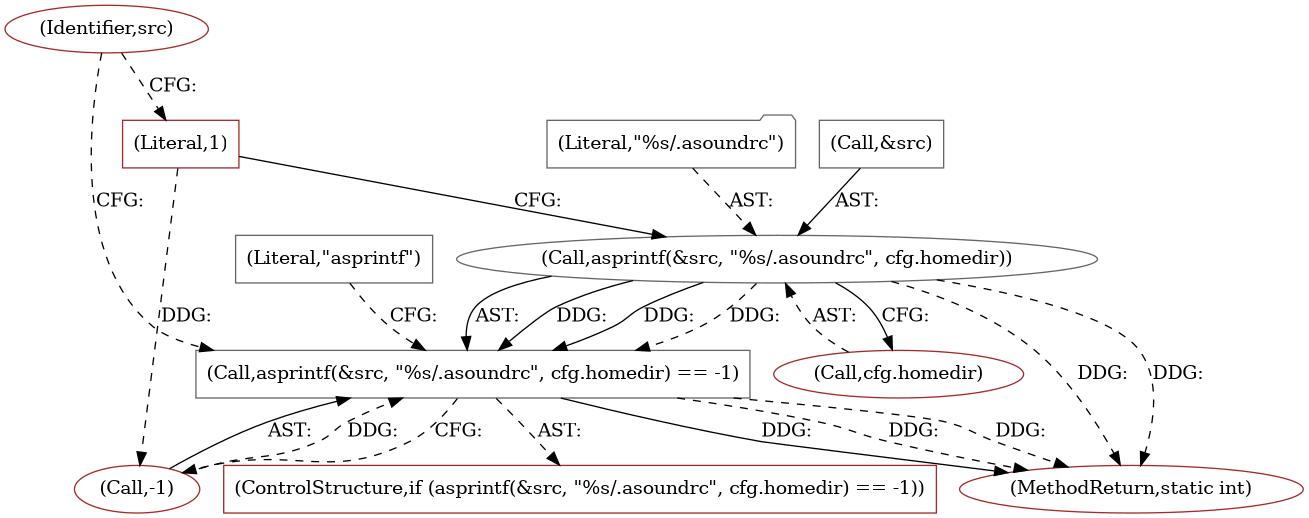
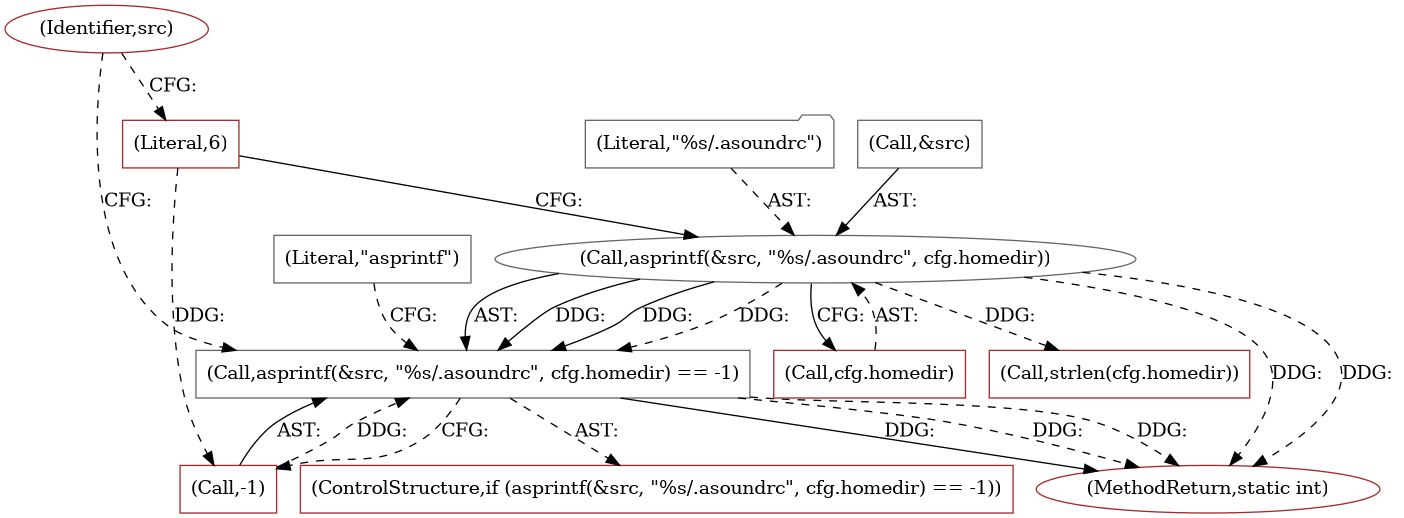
(181, 144) -> (181, 144)
(899, 374) -> (870, 374)
none -> (1120, 374)
(137, 489) -> (228, 489)
